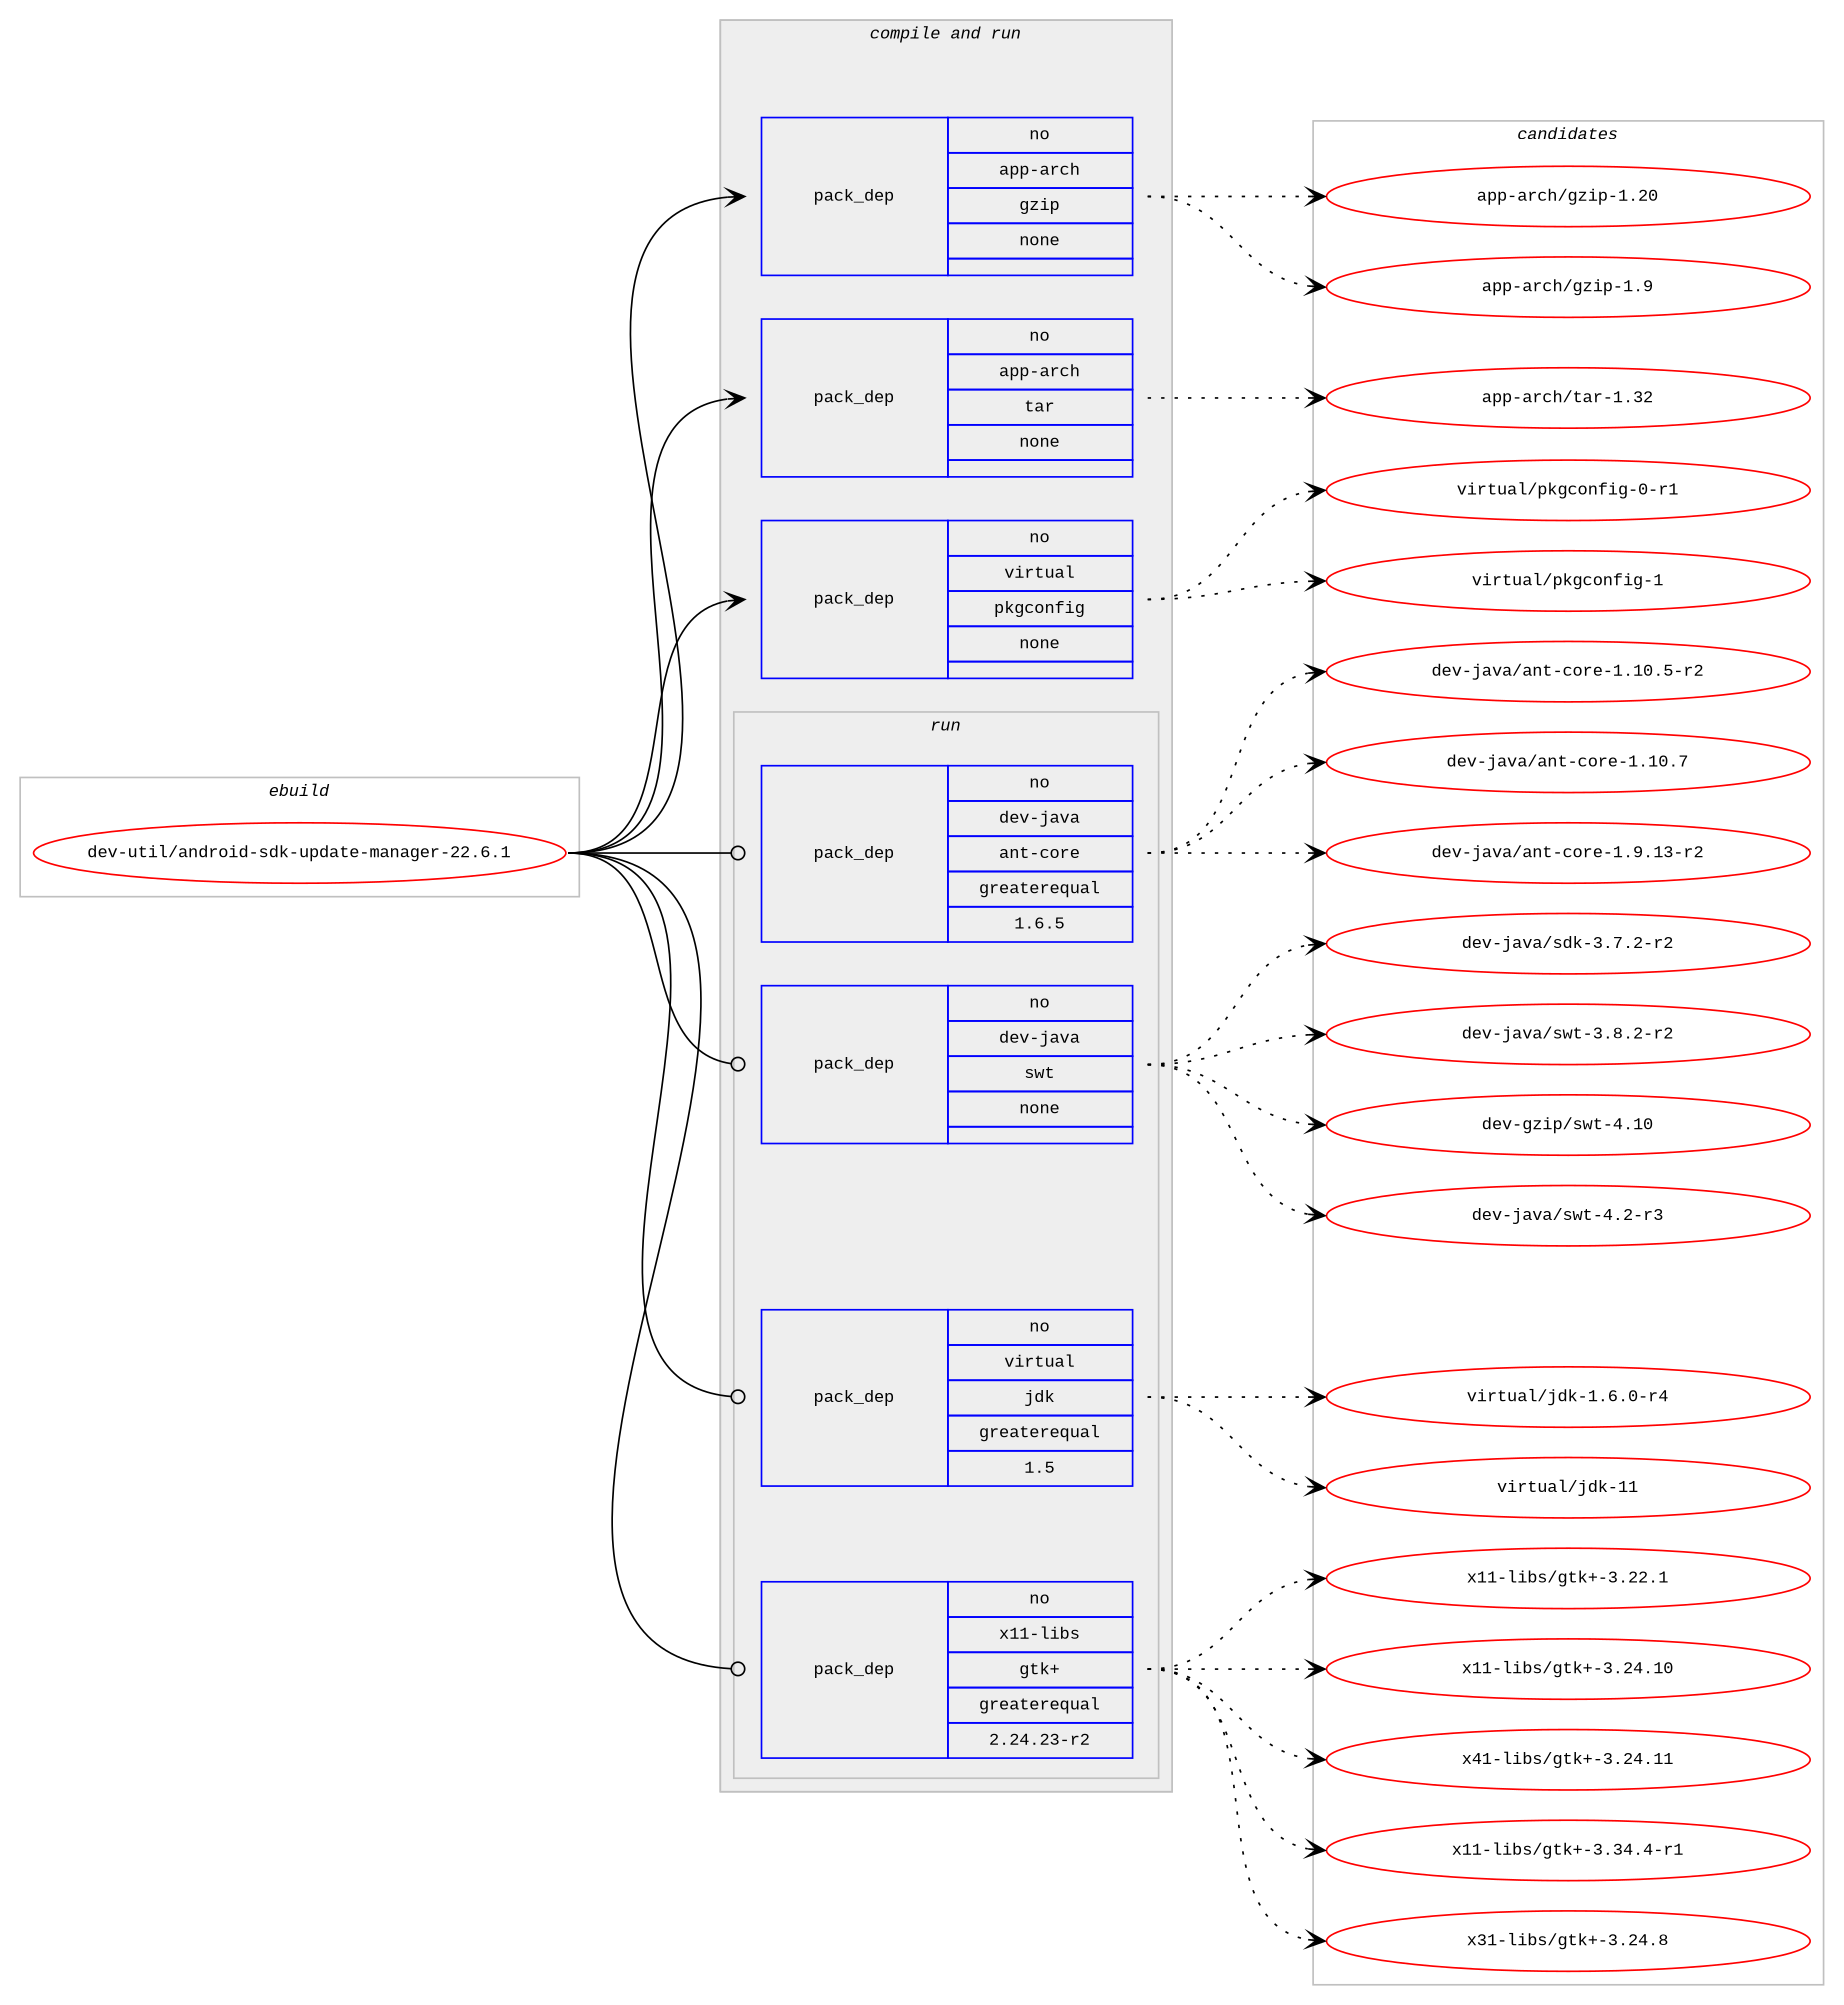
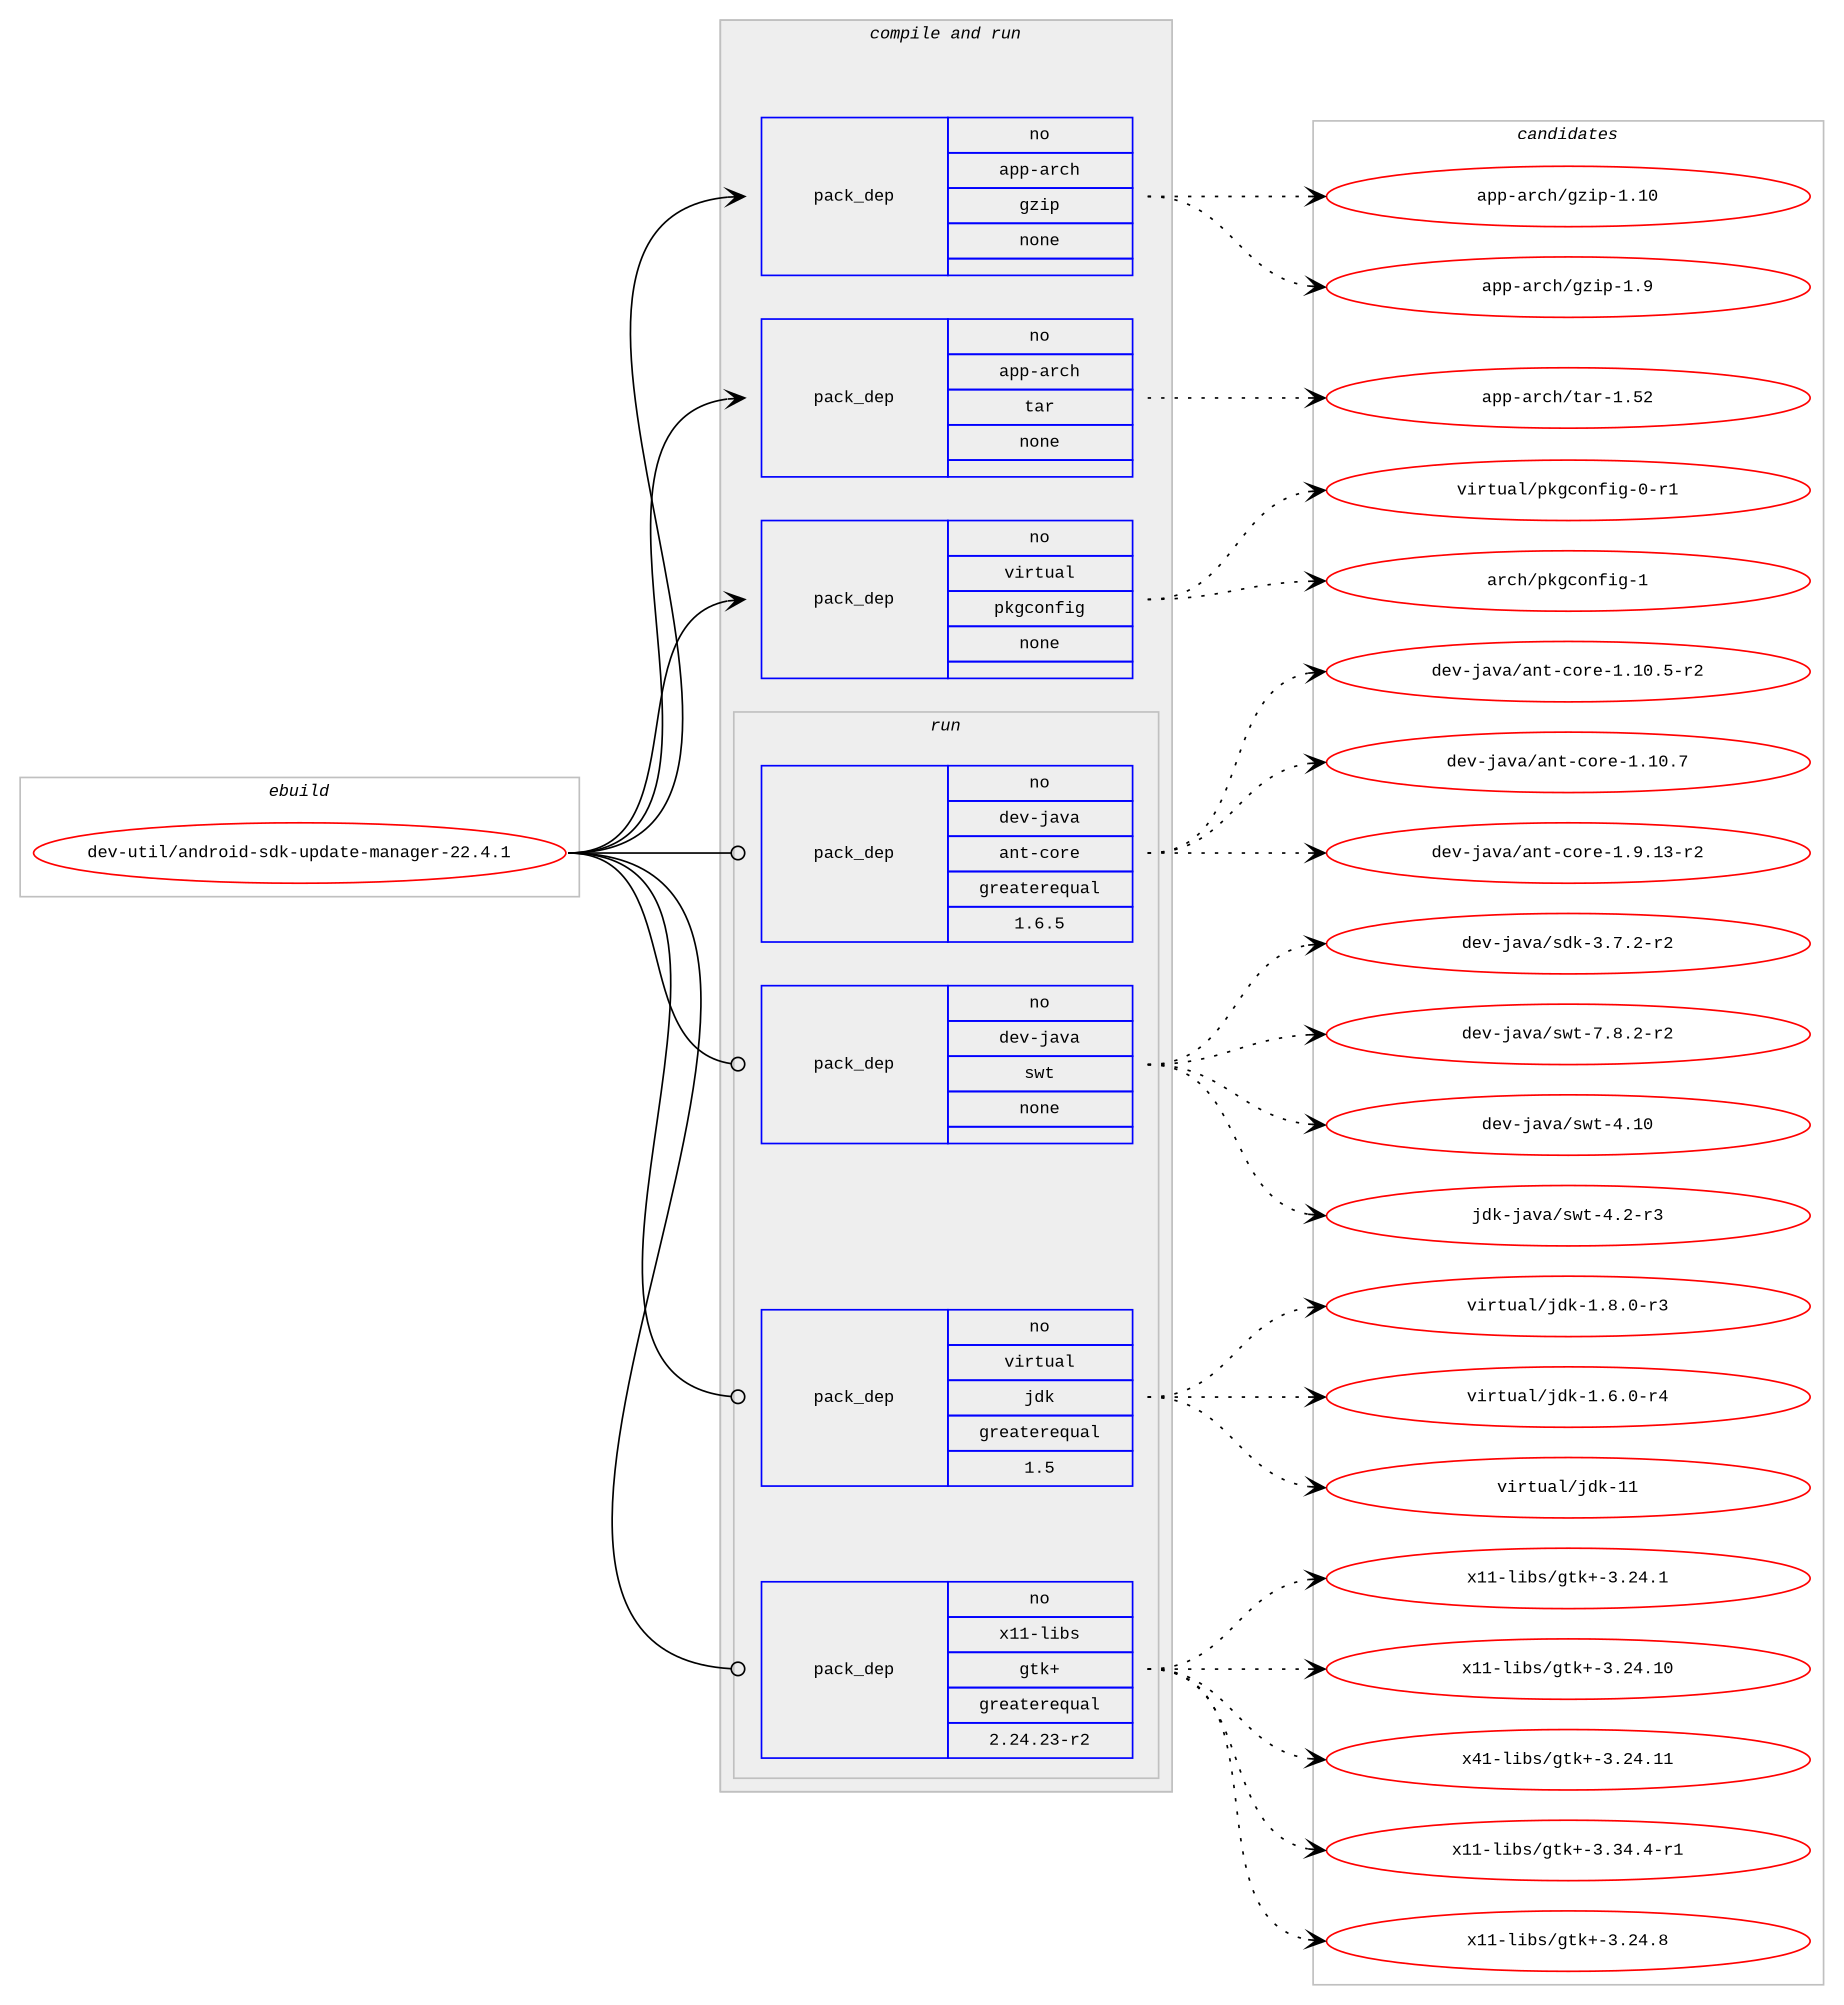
(1568, 196) -> (1568, 196)
(1568, 398) -> (1568, 398)
(1568, 581) -> (1568, 581)
(300, 853) -> (300, 853)
(1568, 1034) -> (1568, 1034)
(1568, 1125) -> (1568, 1125)
(1568, 1216) -> (1568, 1216)
none -> (1568, 1306)
(1568, 1578) -> (1568, 1578)
(1568, 1941) -> (1568, 1941)
